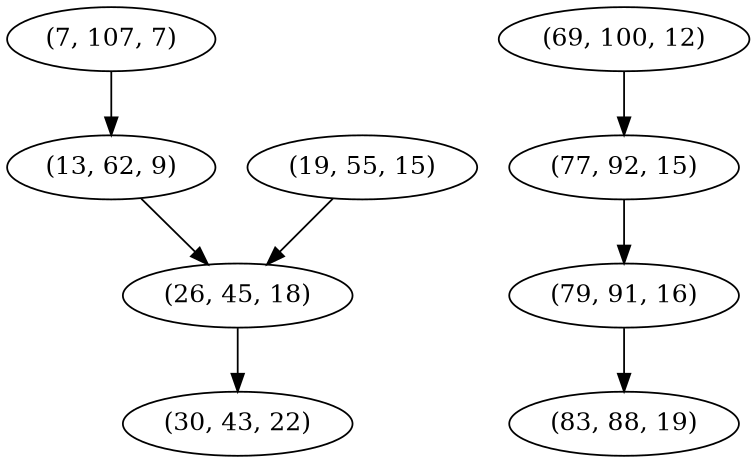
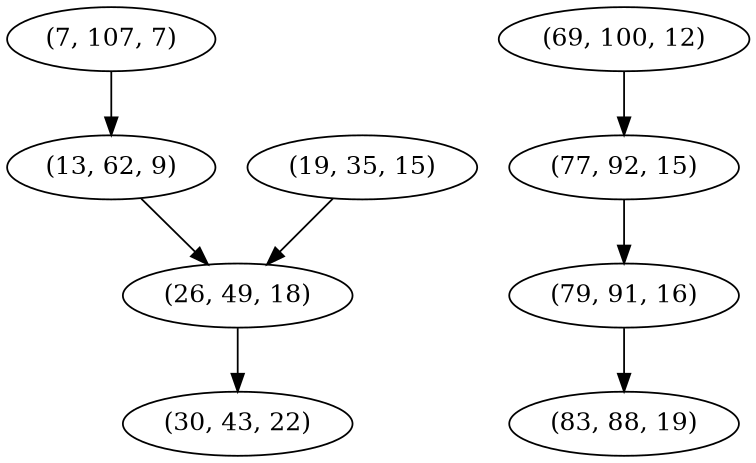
(362, 167) -> (362, 167)
(238, 296) -> (238, 296)
